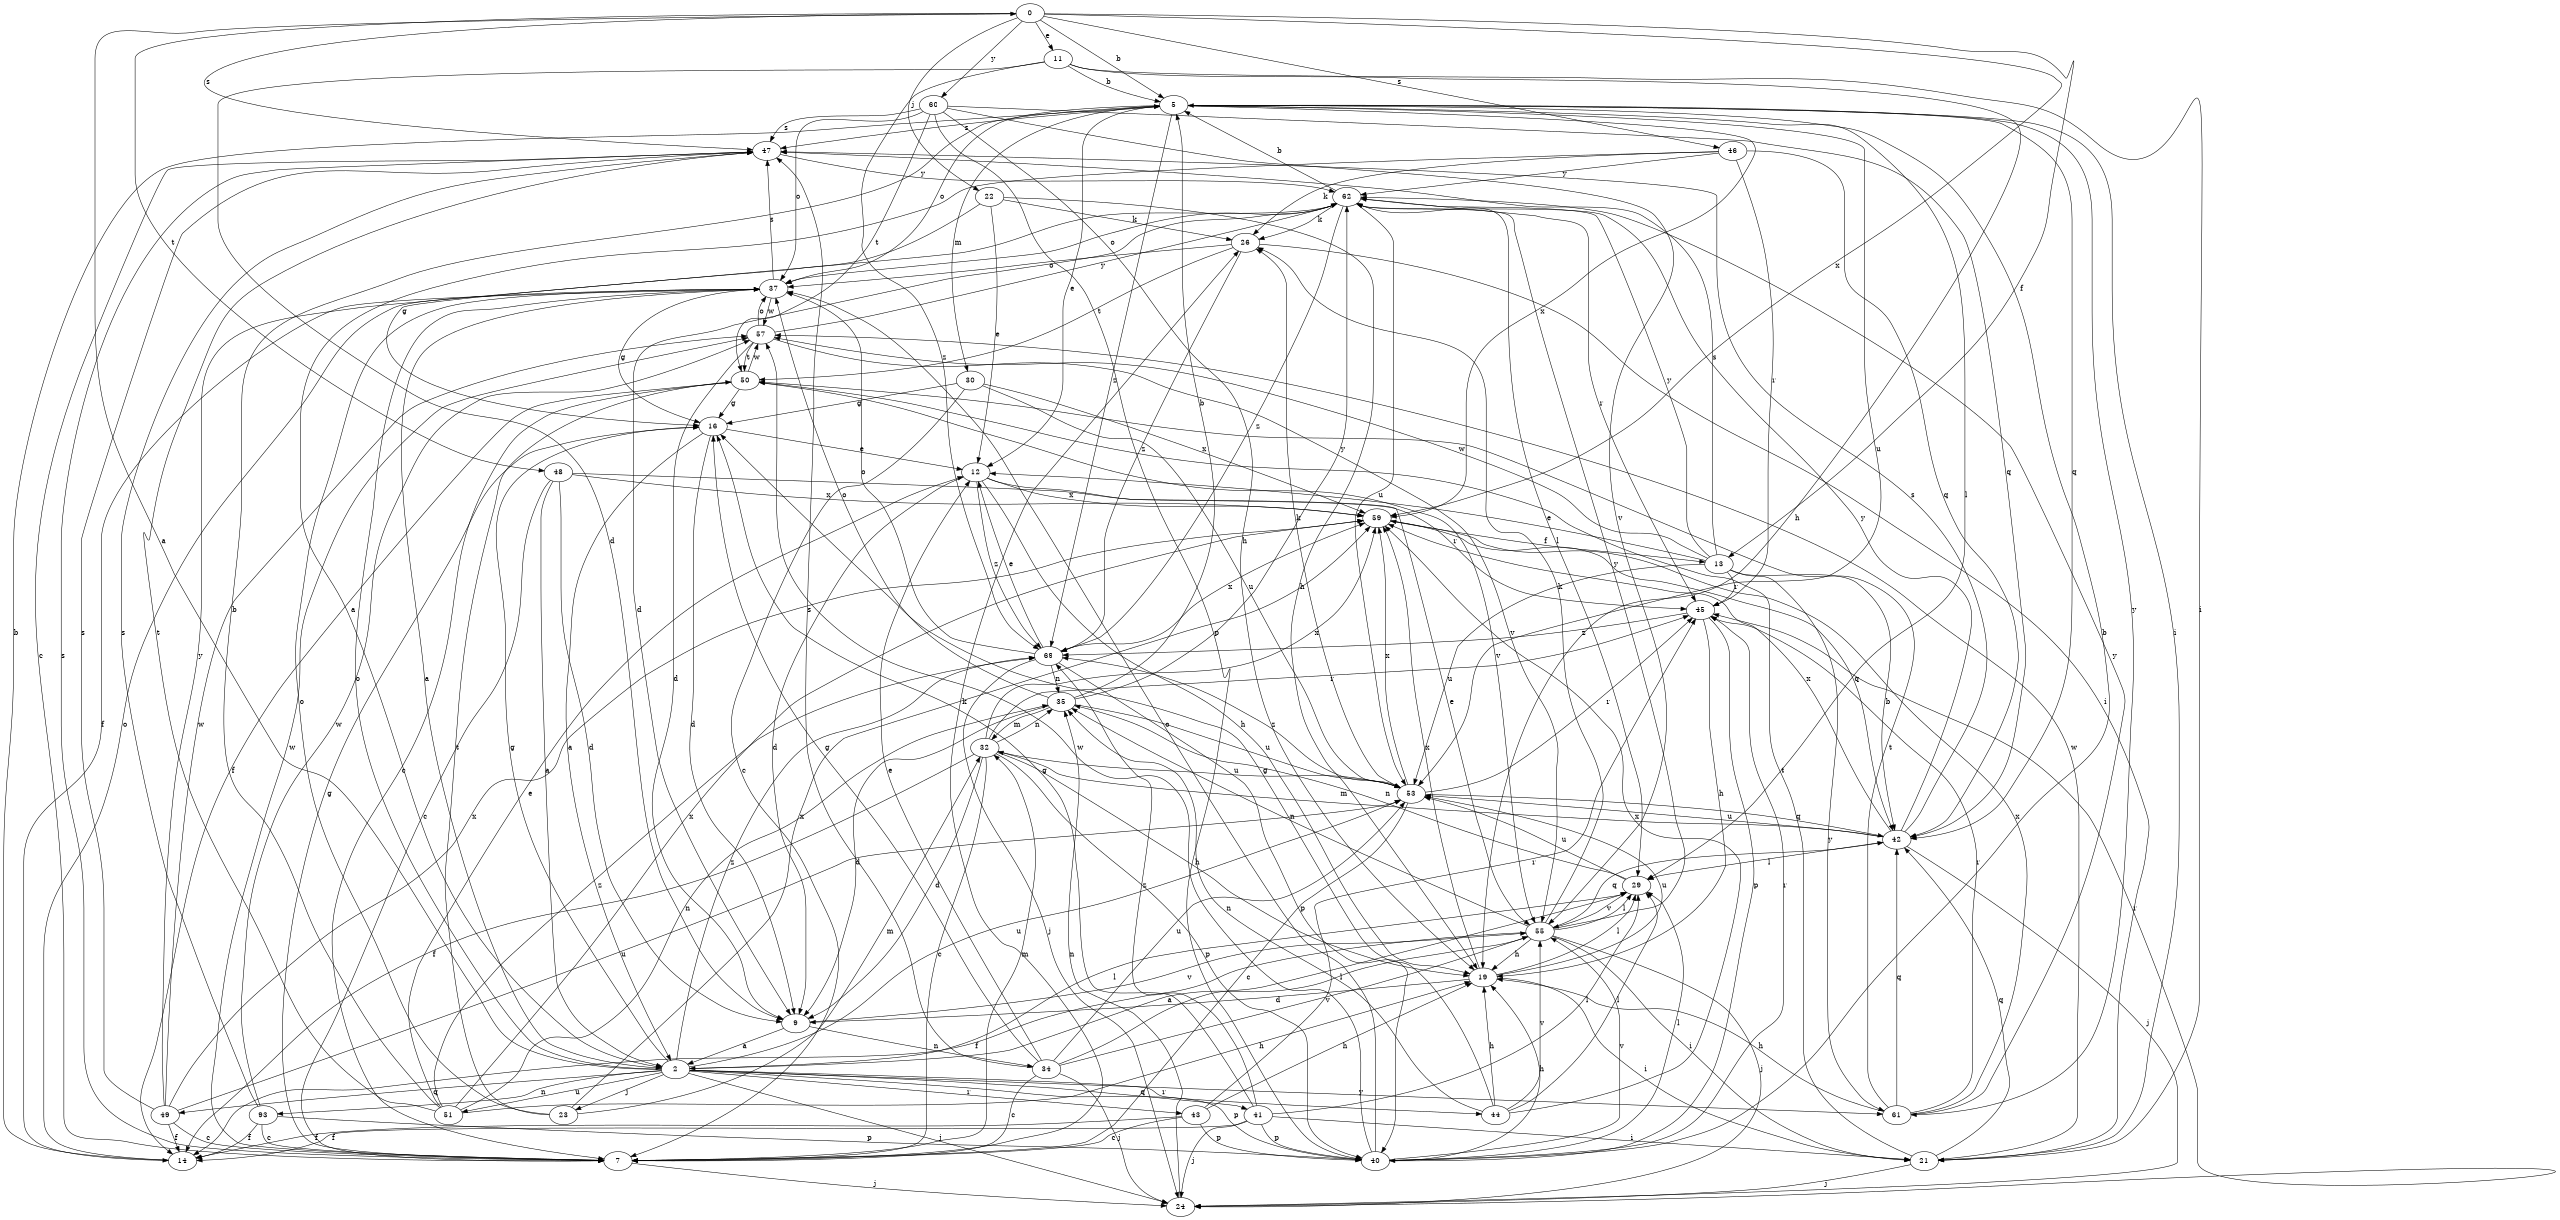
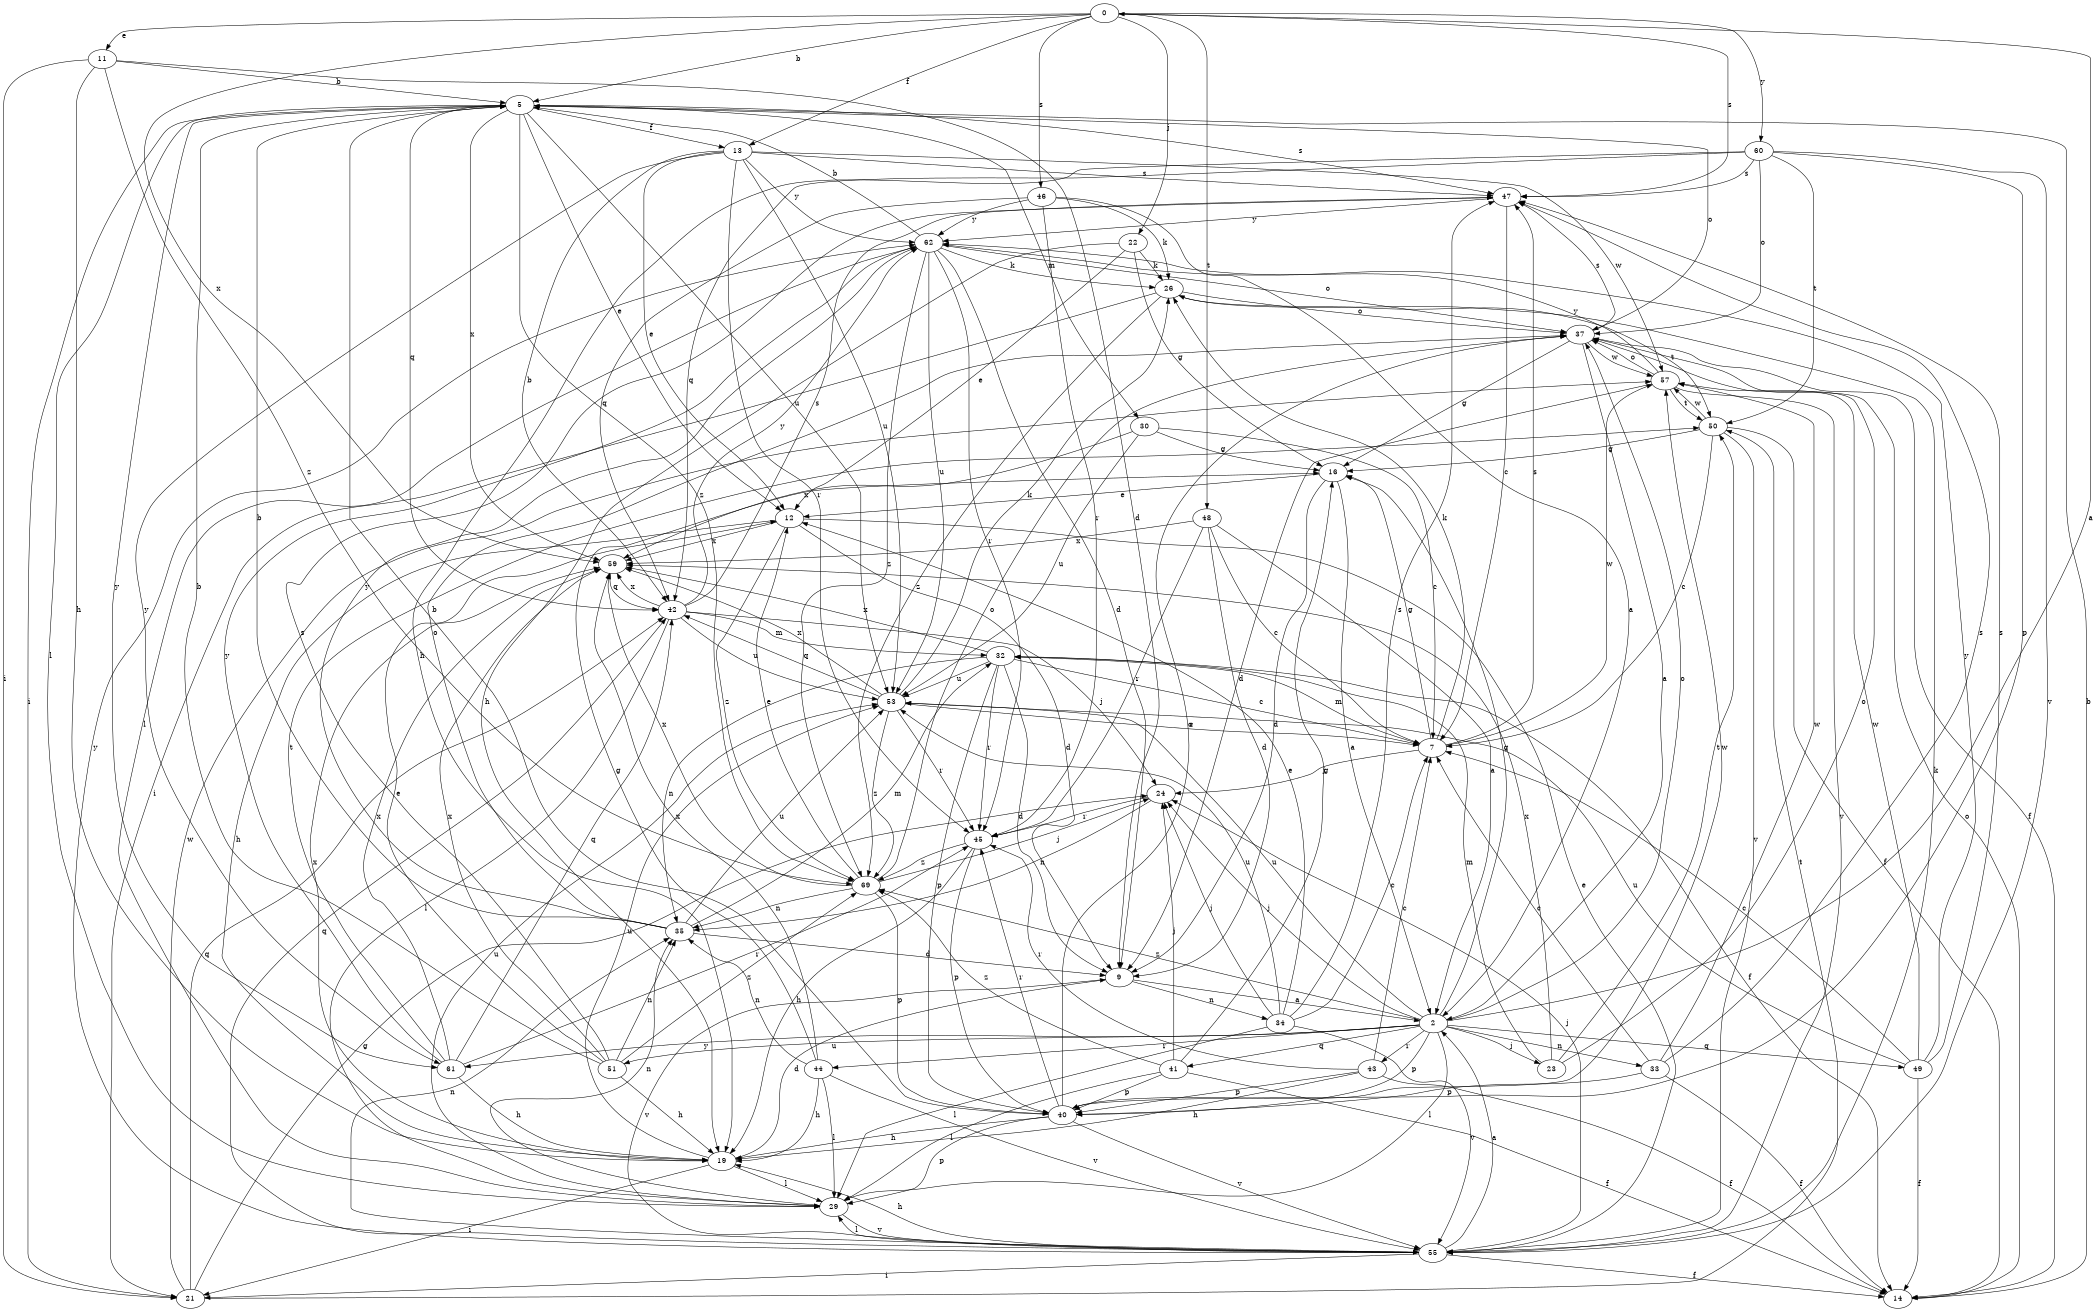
(1537, 544) -> (626, 127)
(159, 633) -> (303, 633)
(677, 657) -> none
(835, 769) -> none
(1222, 885) -> none
(1679, 1023) -> (942, 1161)
(263, 1115) -> (1655, 1069)
(1557, 1136) -> none
(1826, 1184) -> (366, 1046)
